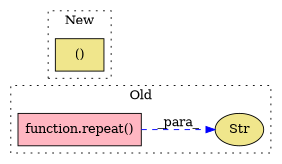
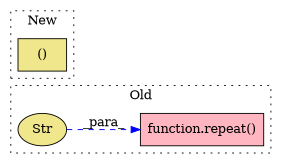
(174, 130) -> (99, 130)
